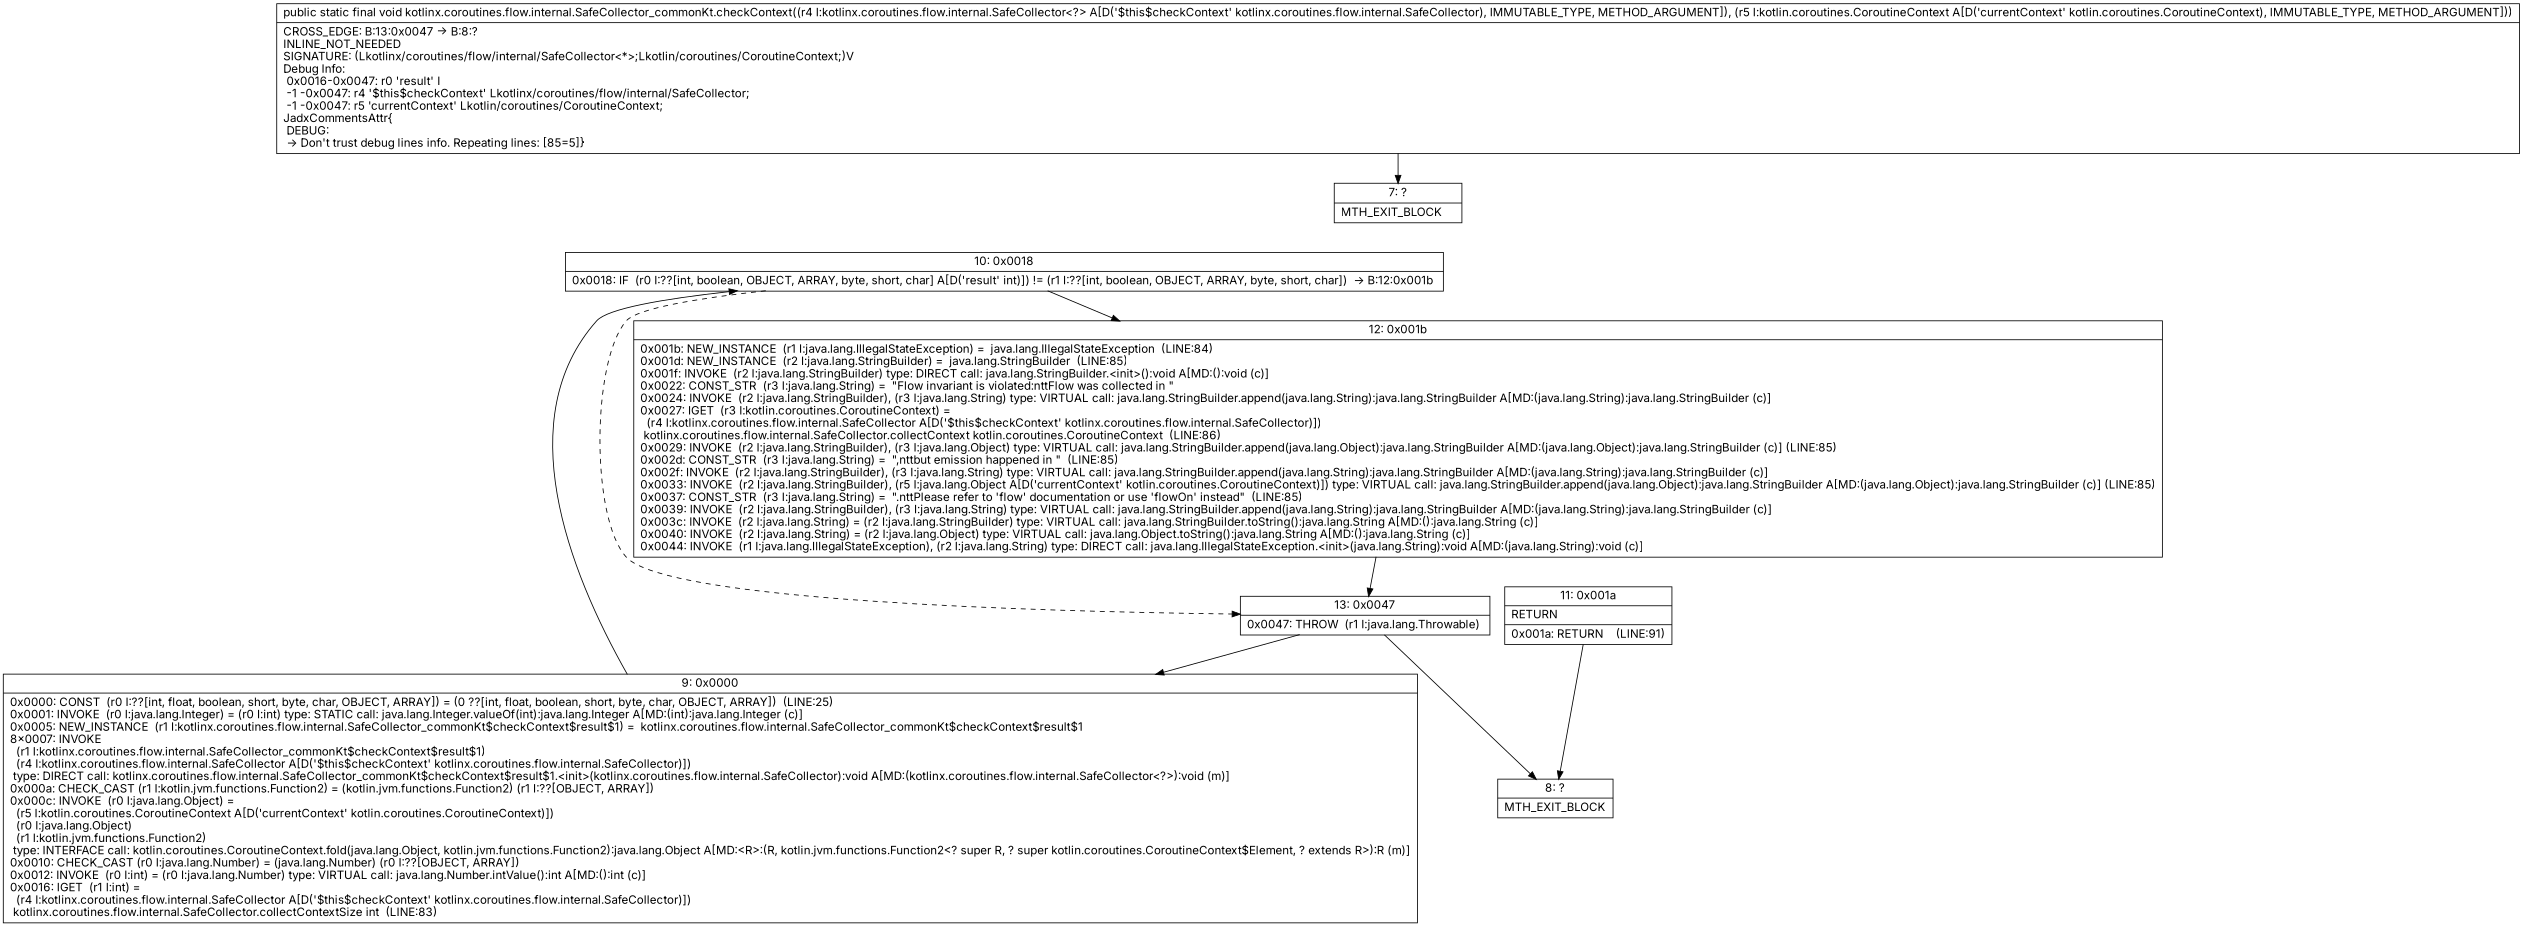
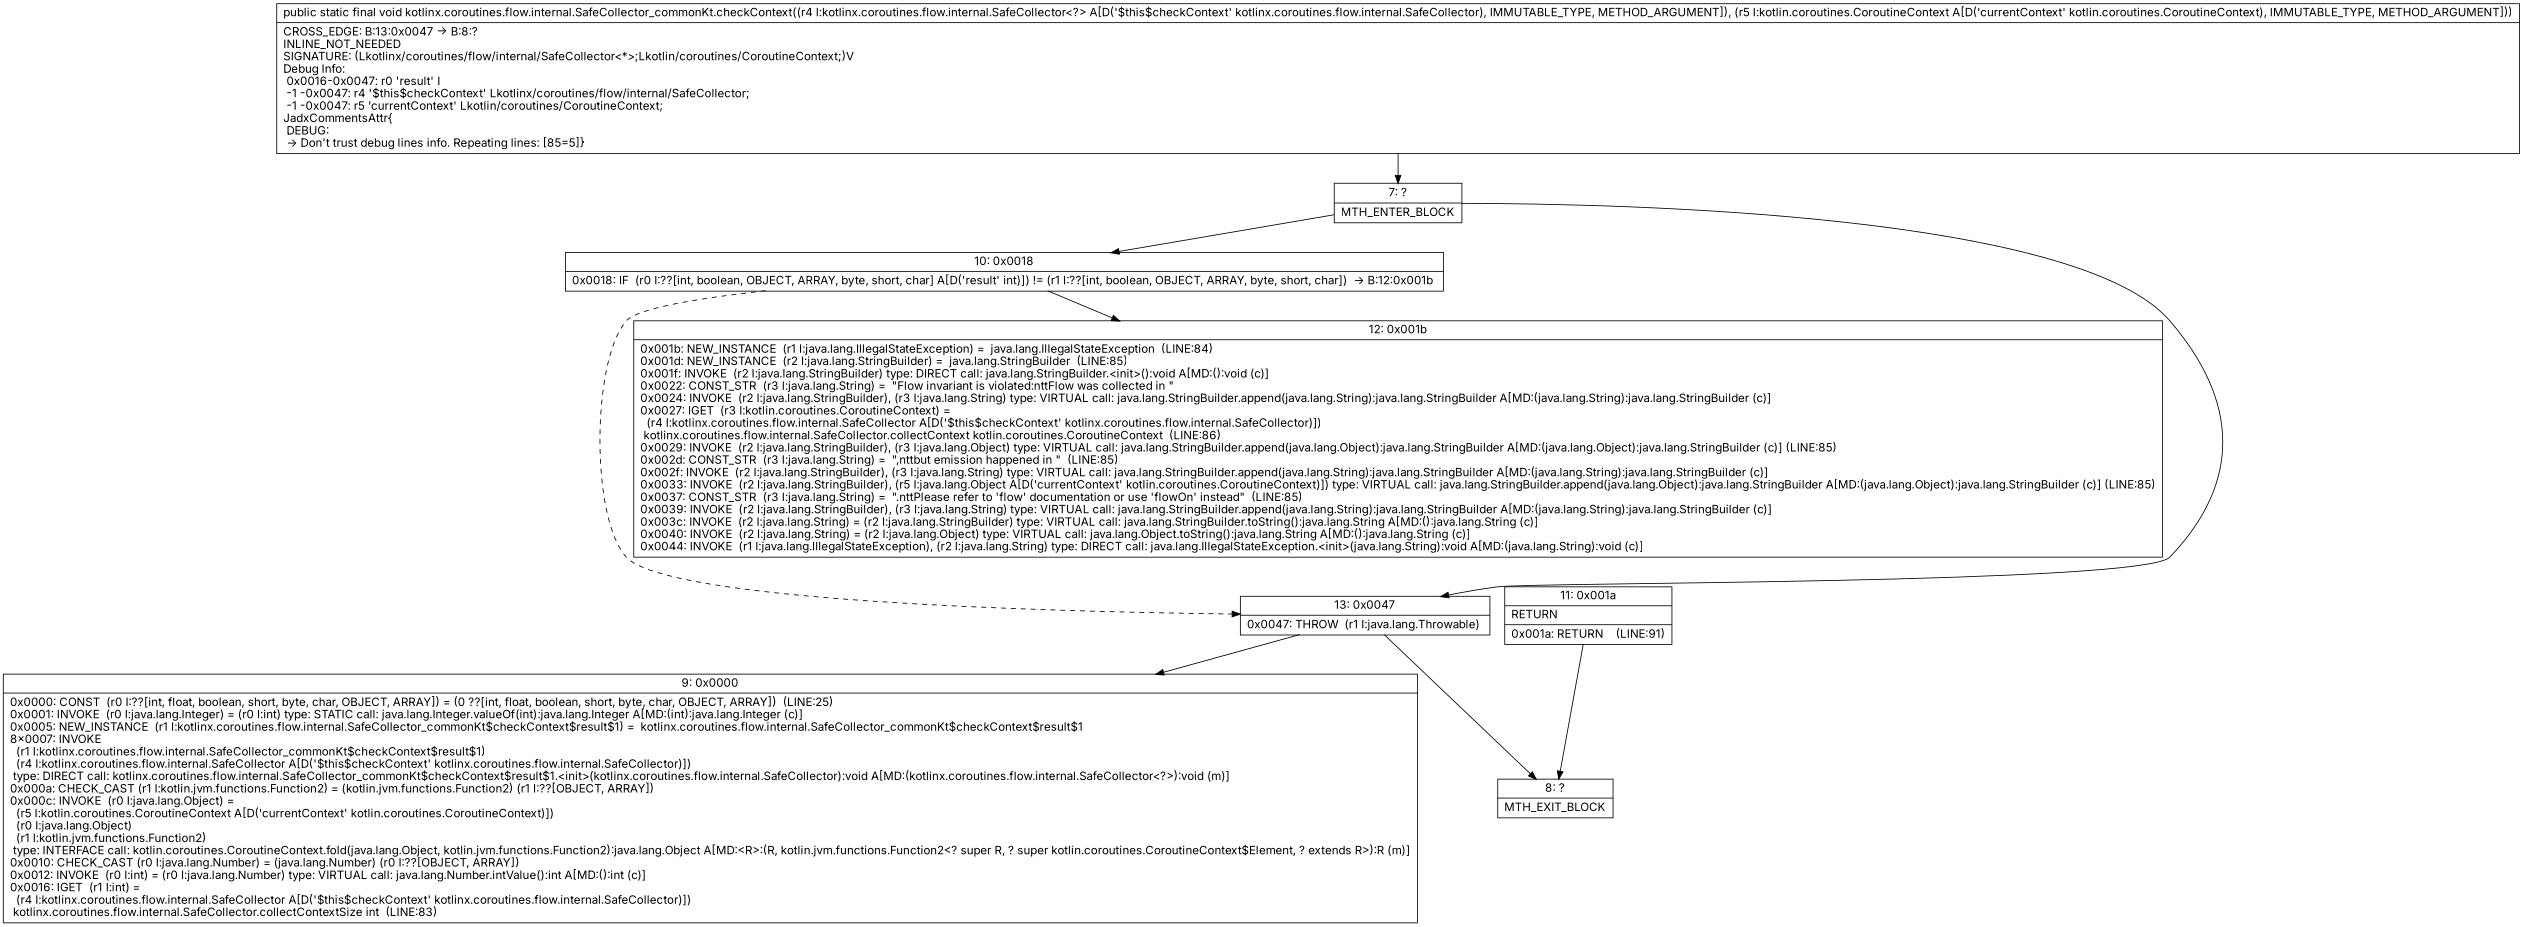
(1392, 212) -> (1398, 212)
(554, 431) -> (1227, 233)
(1373, 573) -> (2222, 437)
